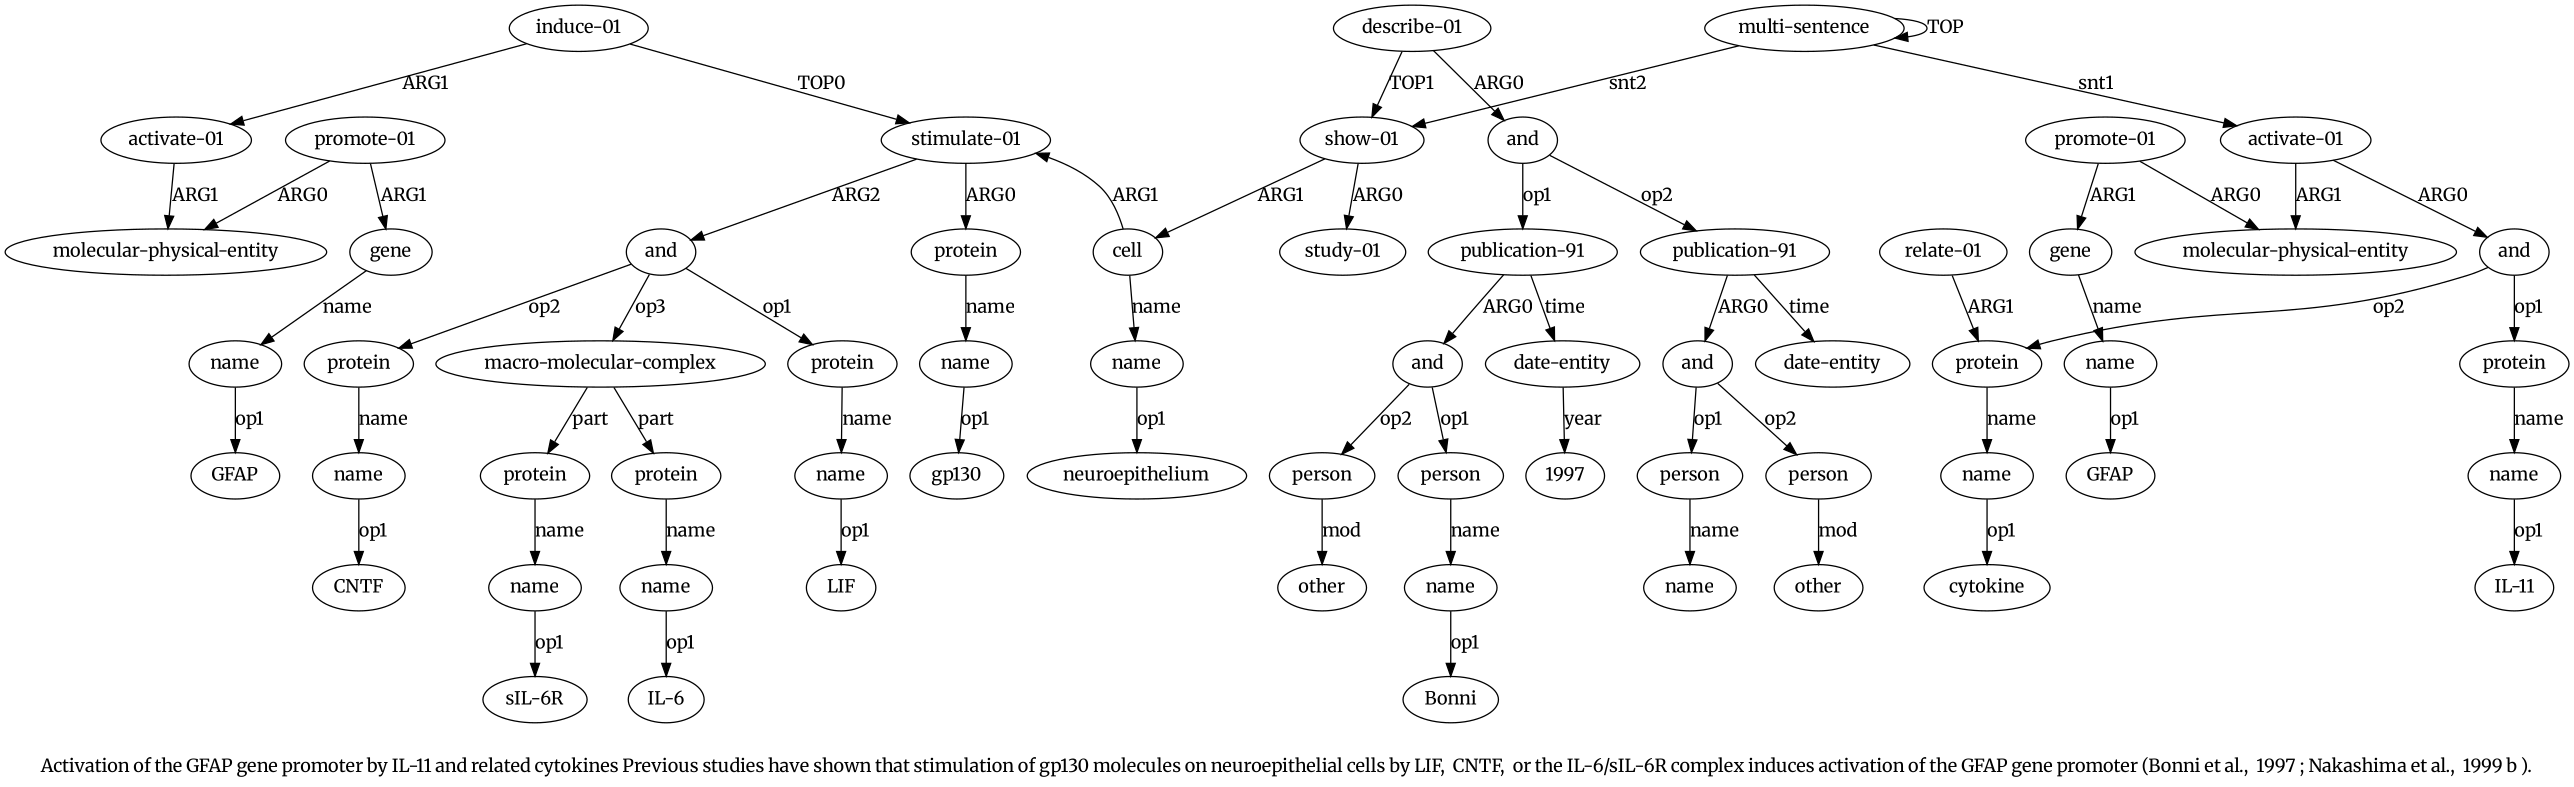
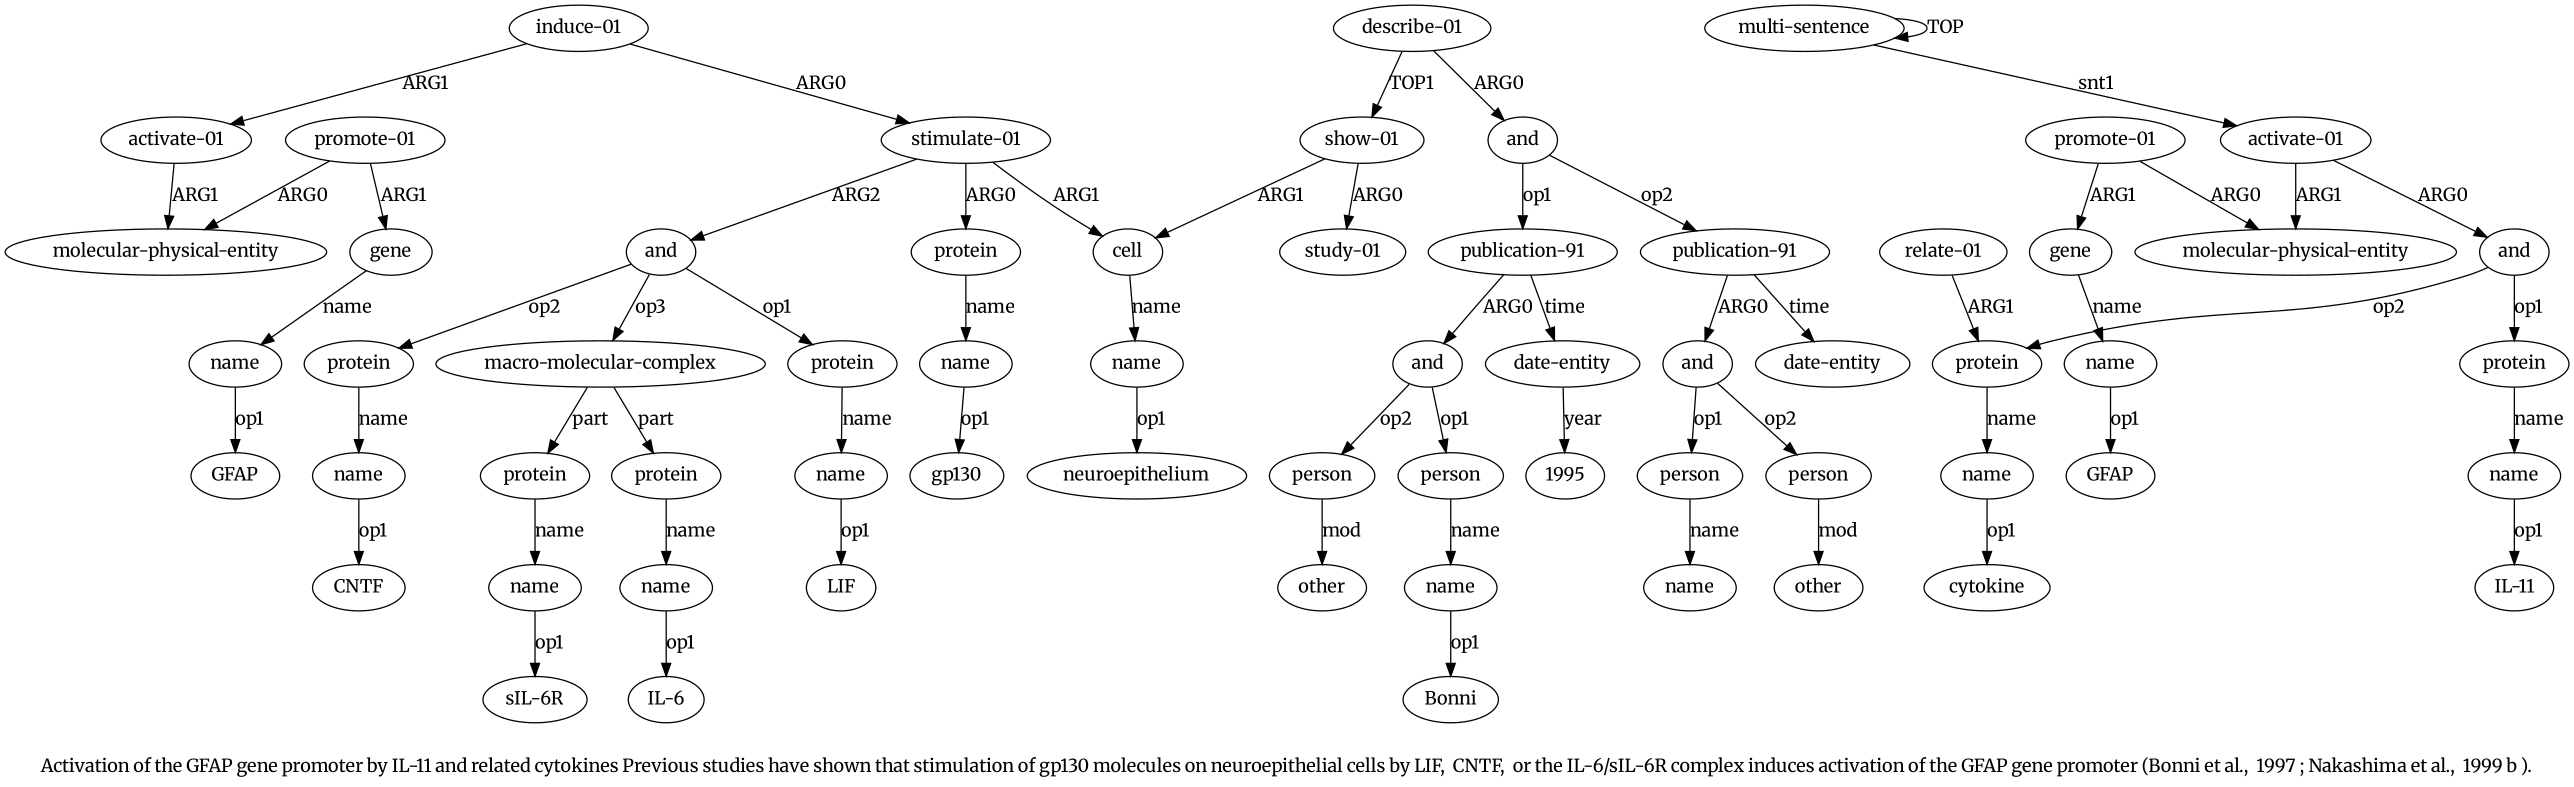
(822, 84) -> (822, 84)
(1582, 85) -> none
(1096, 183) -> (1041, 197)
(1565, 476) -> (1565, 476)
